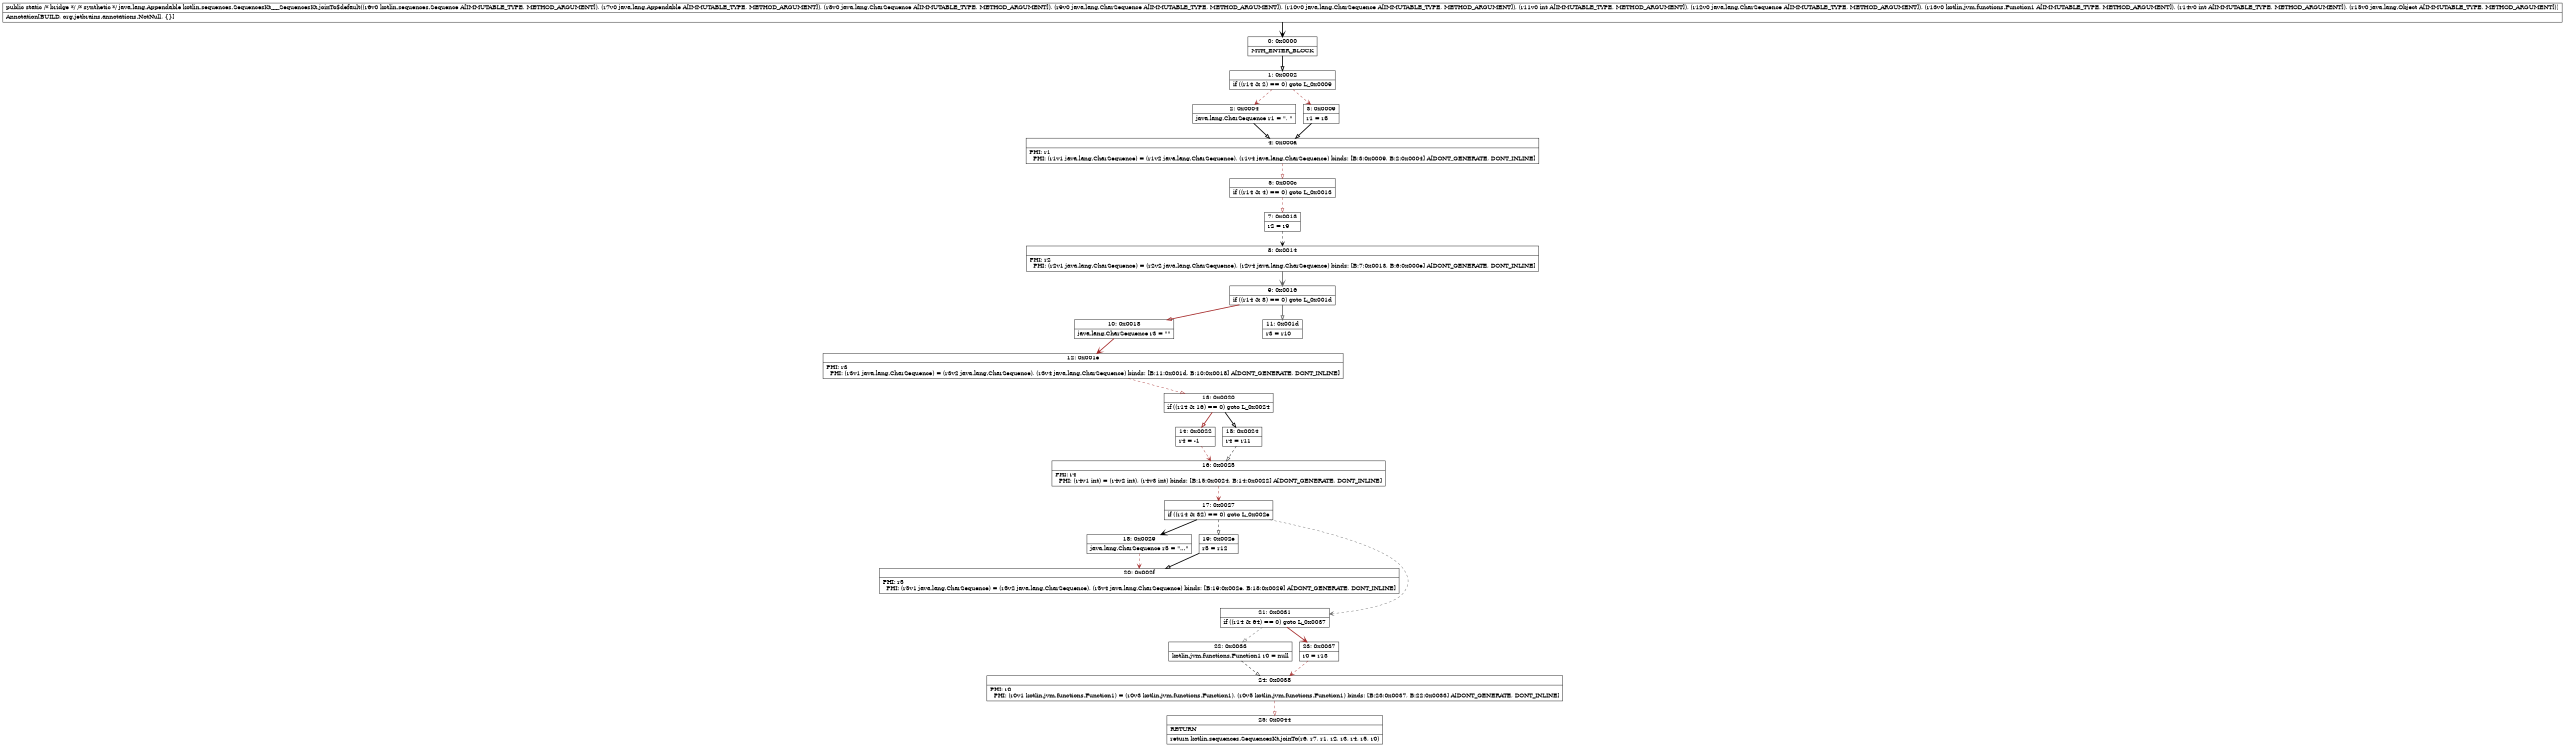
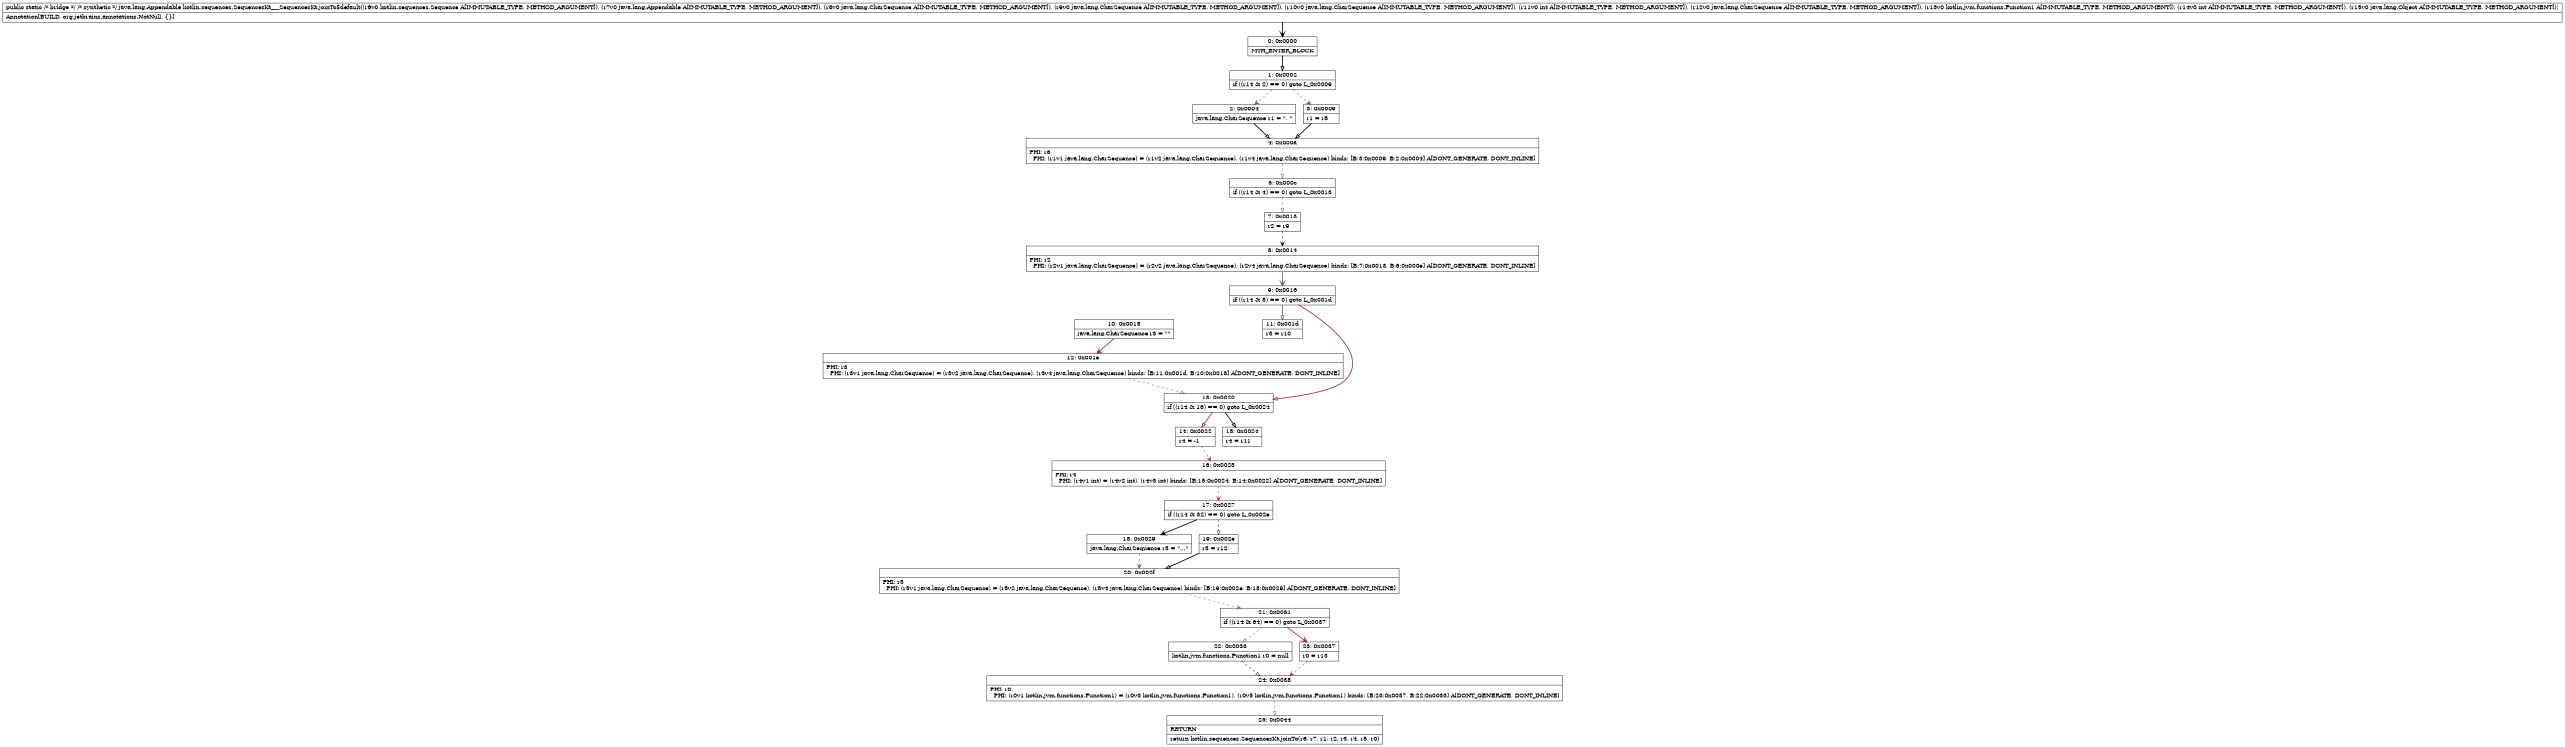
(1041, 153) -> (1041, 153)
(1205, 312) -> (1352, 367)
(1233, 452) -> none
(1386, 555) -> (1211, 600)
